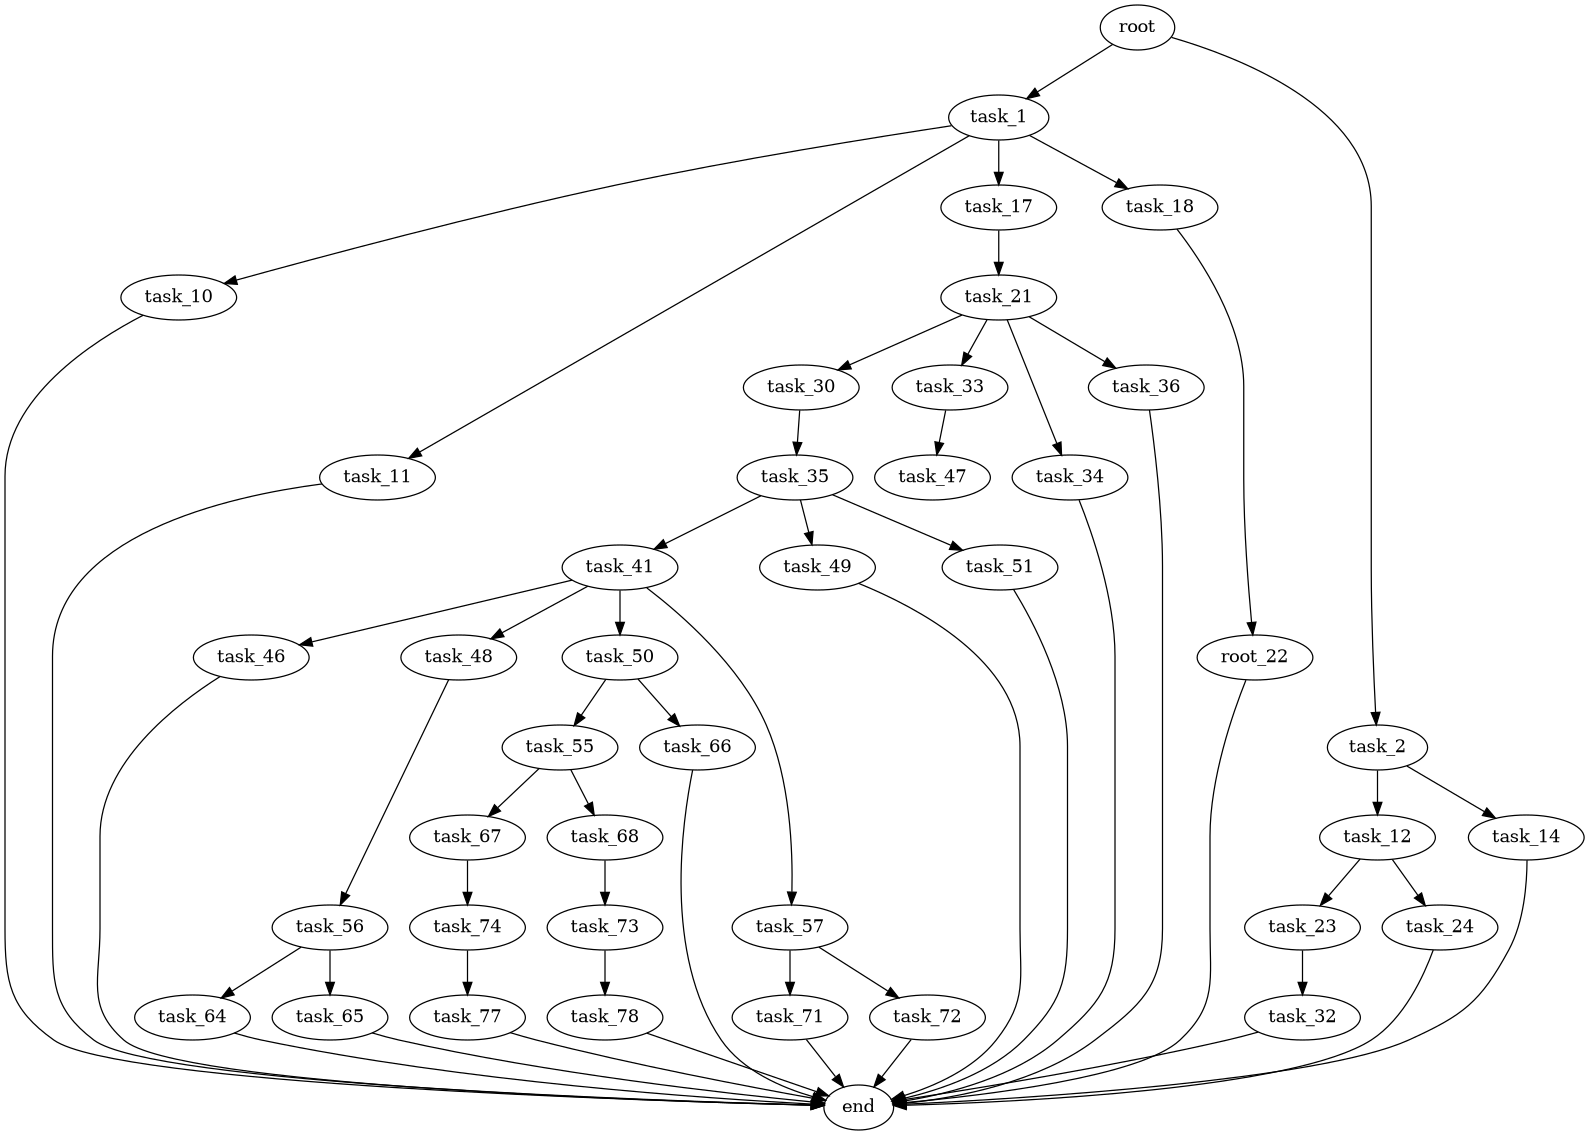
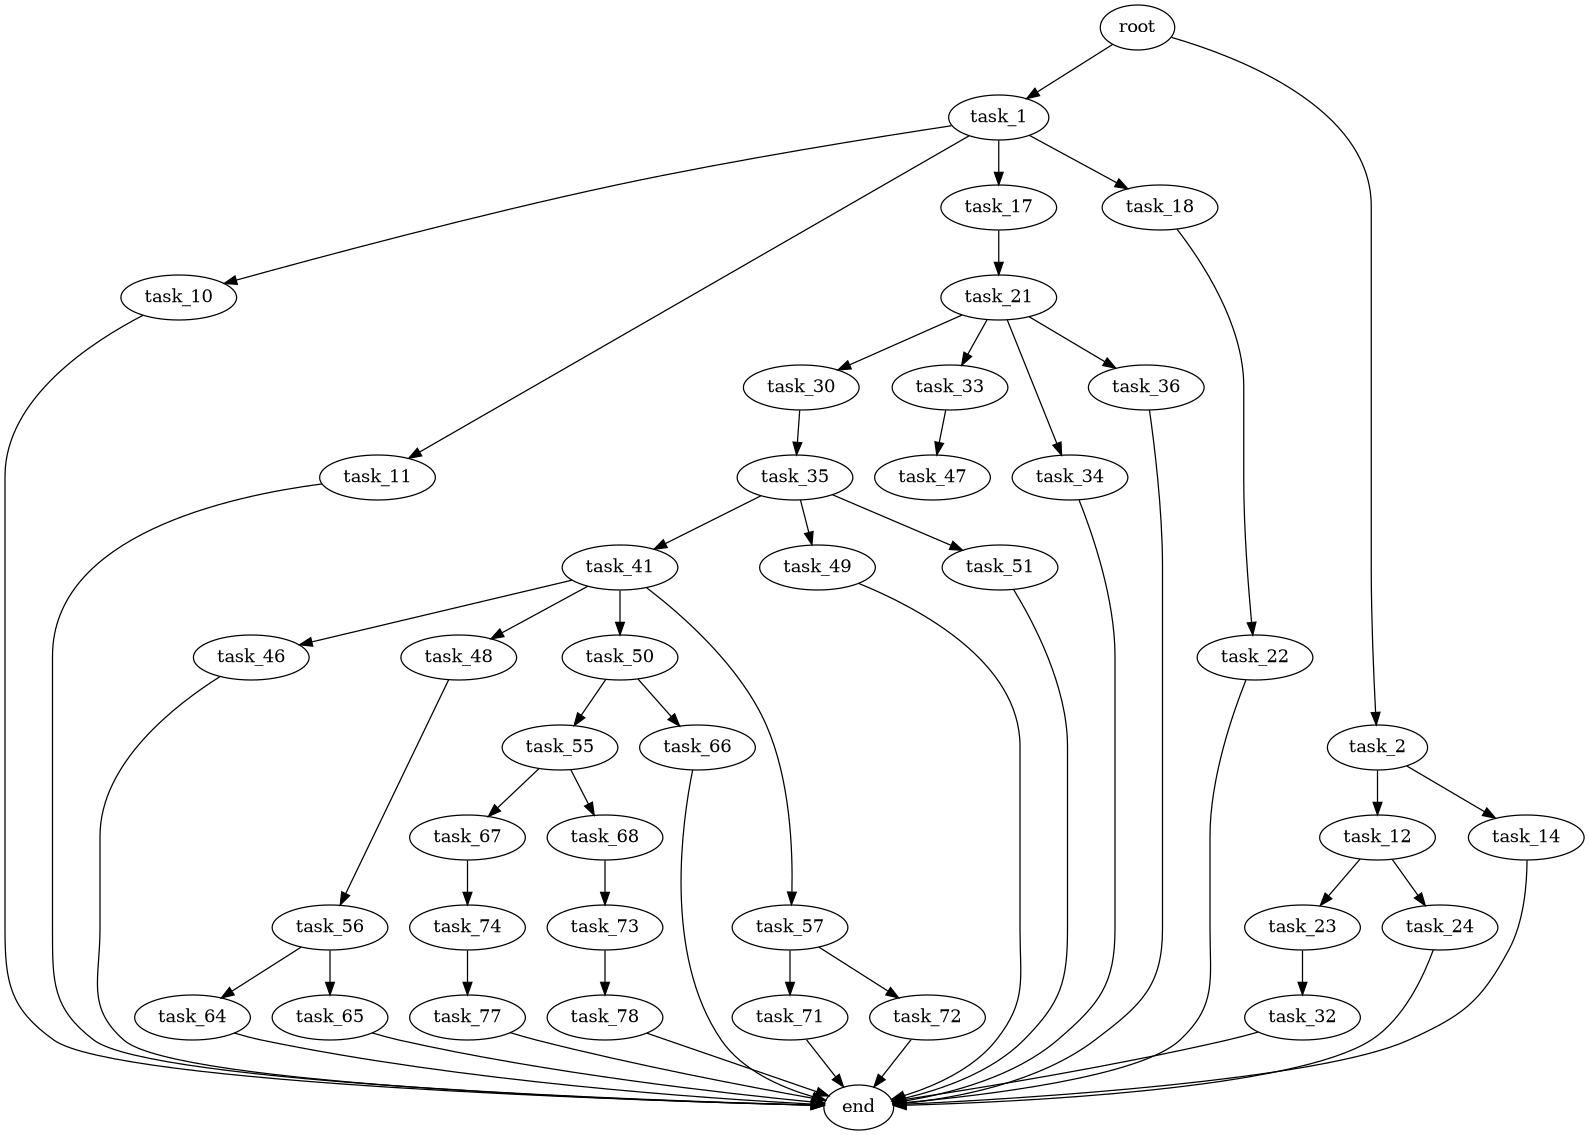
(1255, 658) -> (1255, 658)
